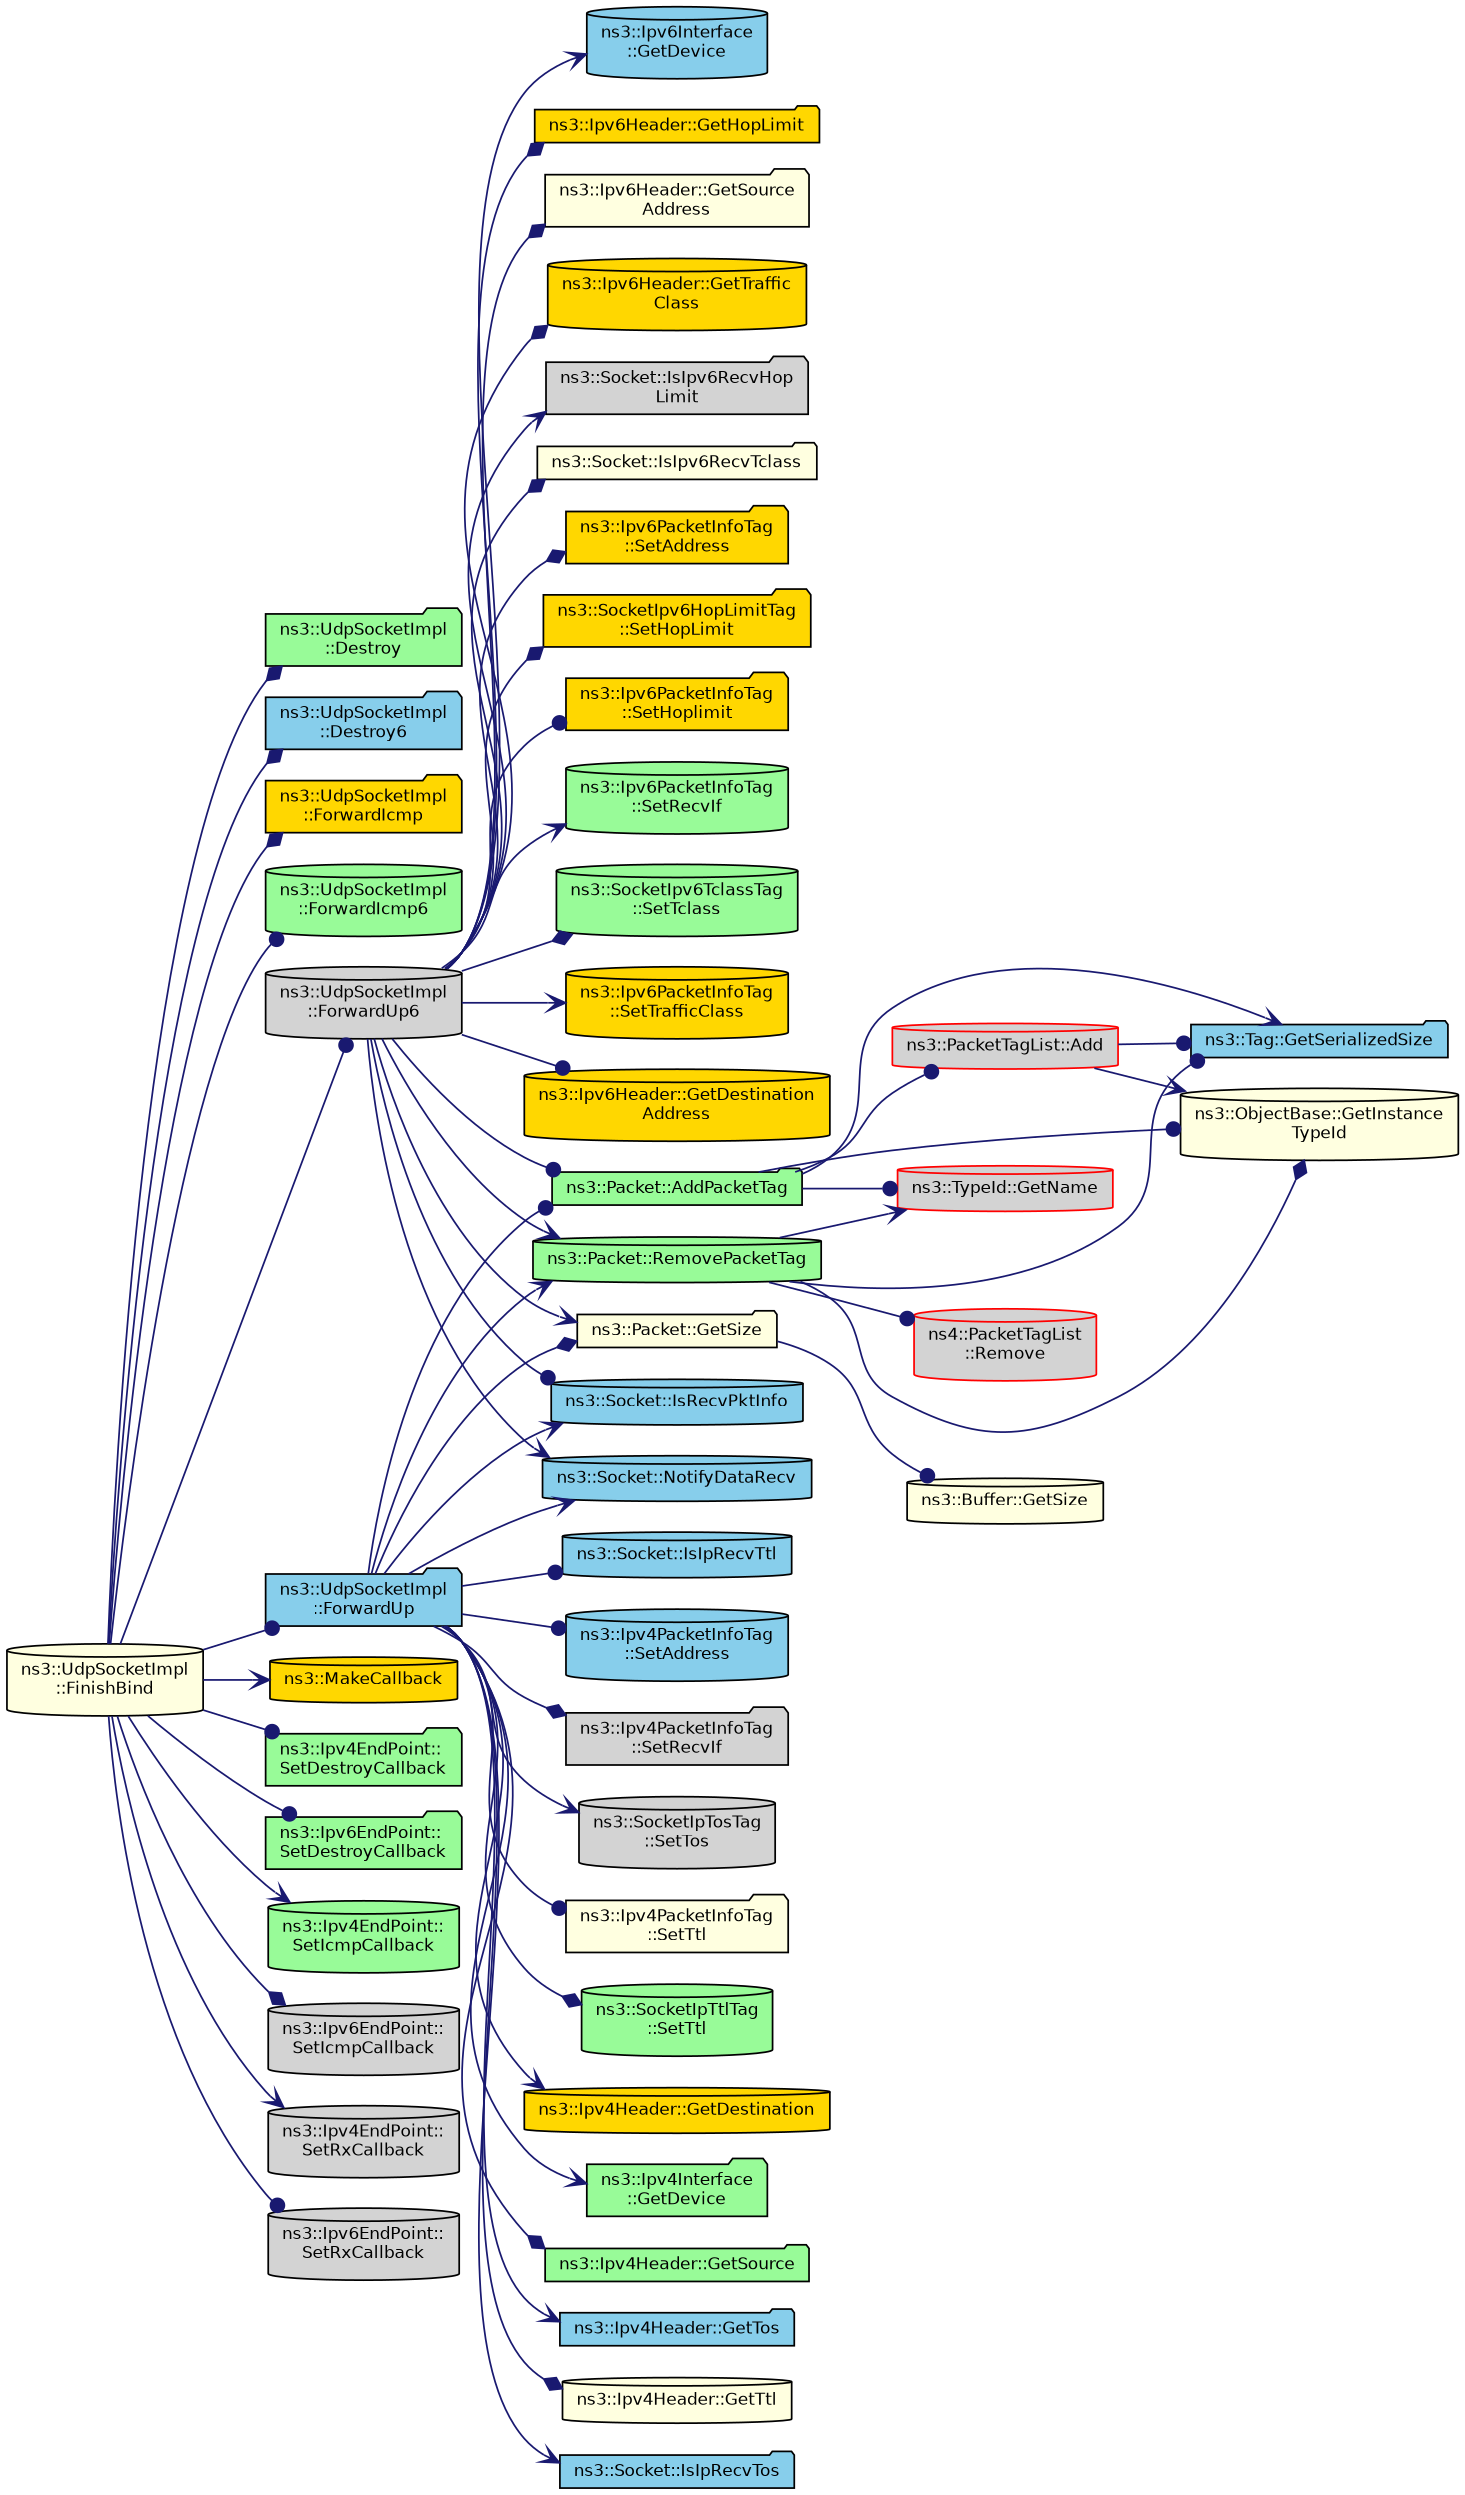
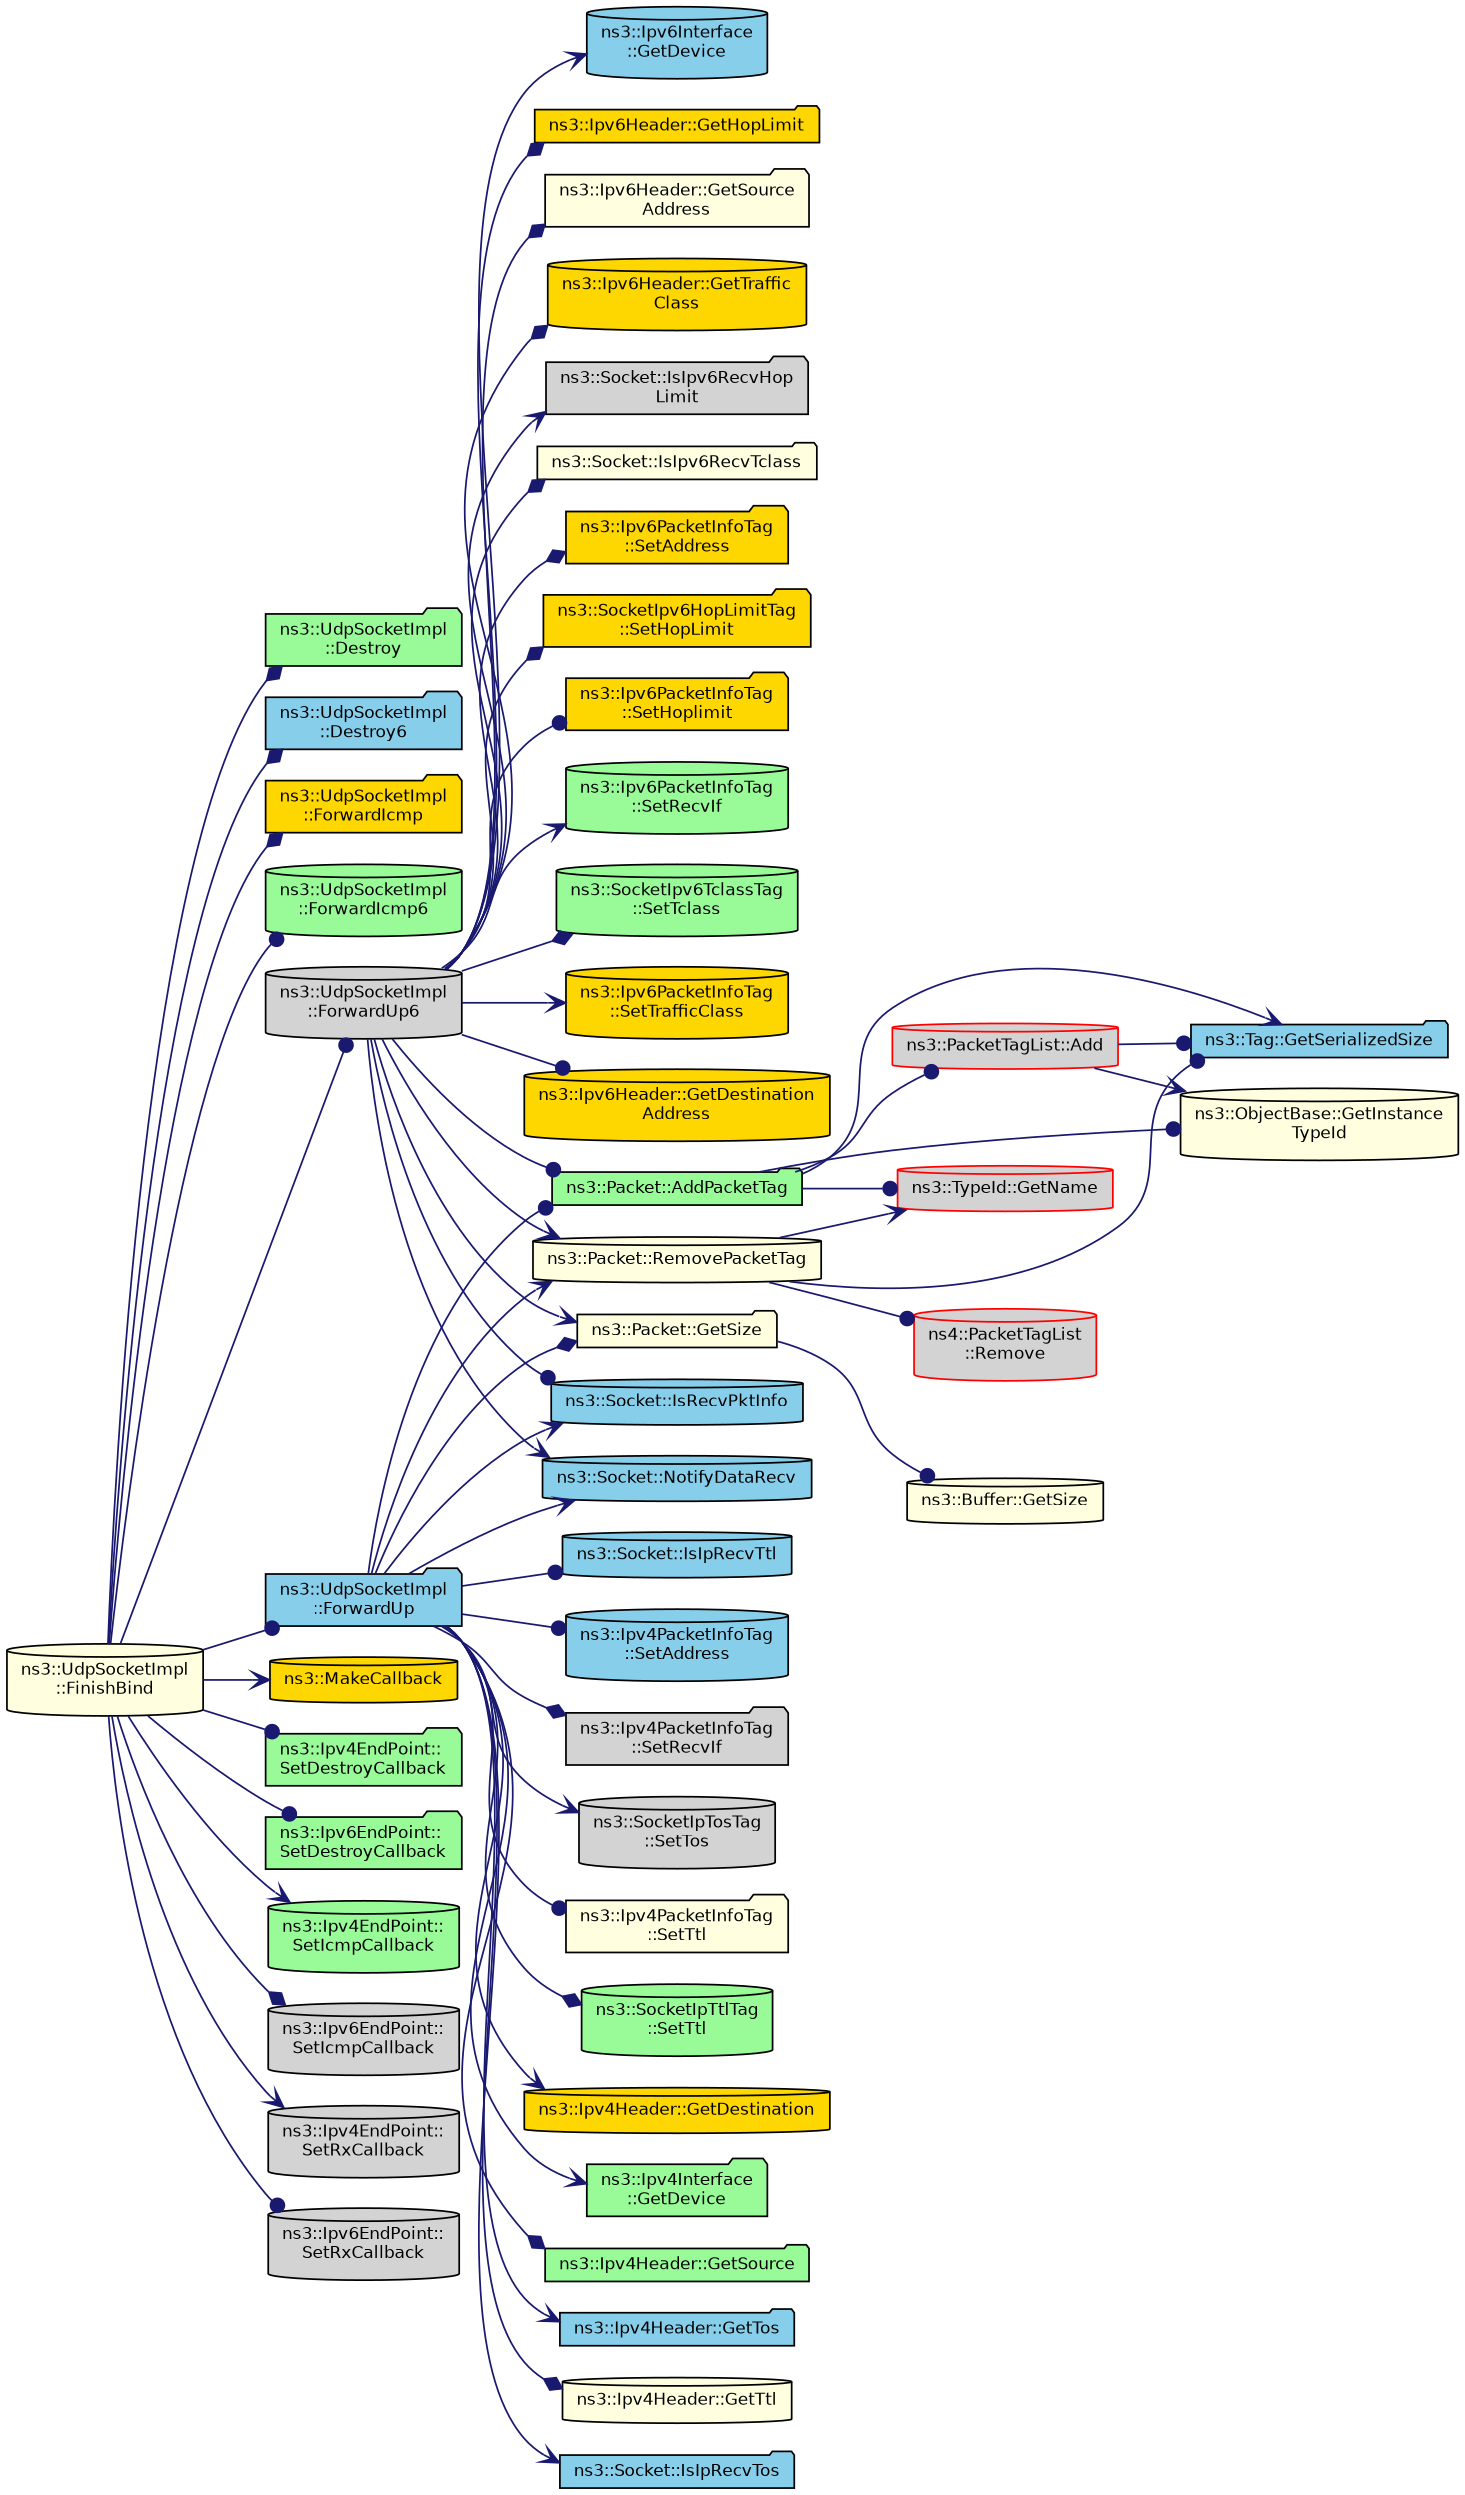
(677, 1260) -> (677, 1260)
(1069, 1418) -> none
